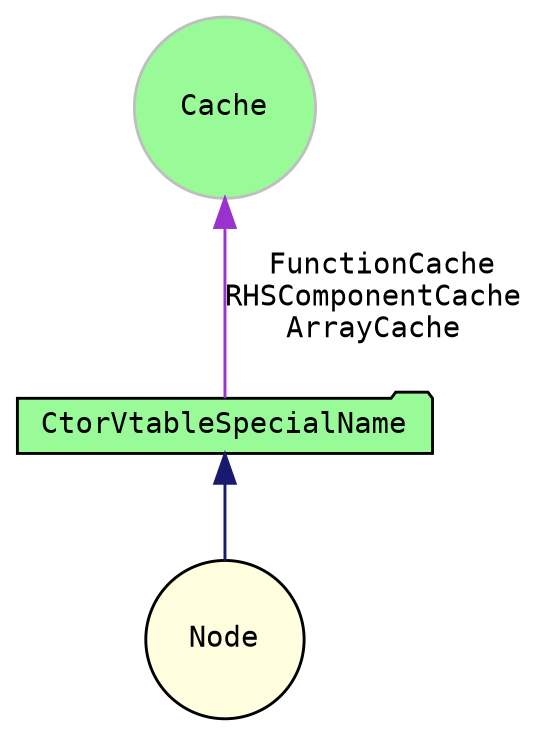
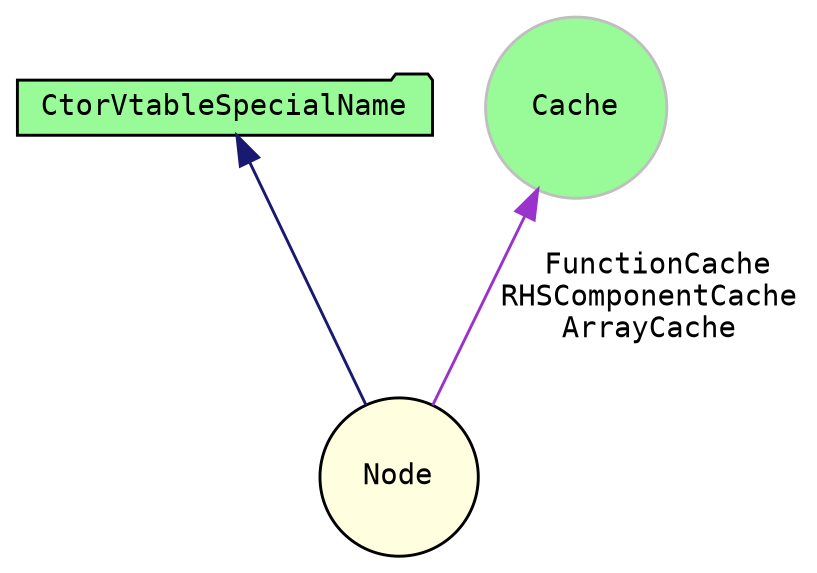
(225, 313) -> (479, 311)
